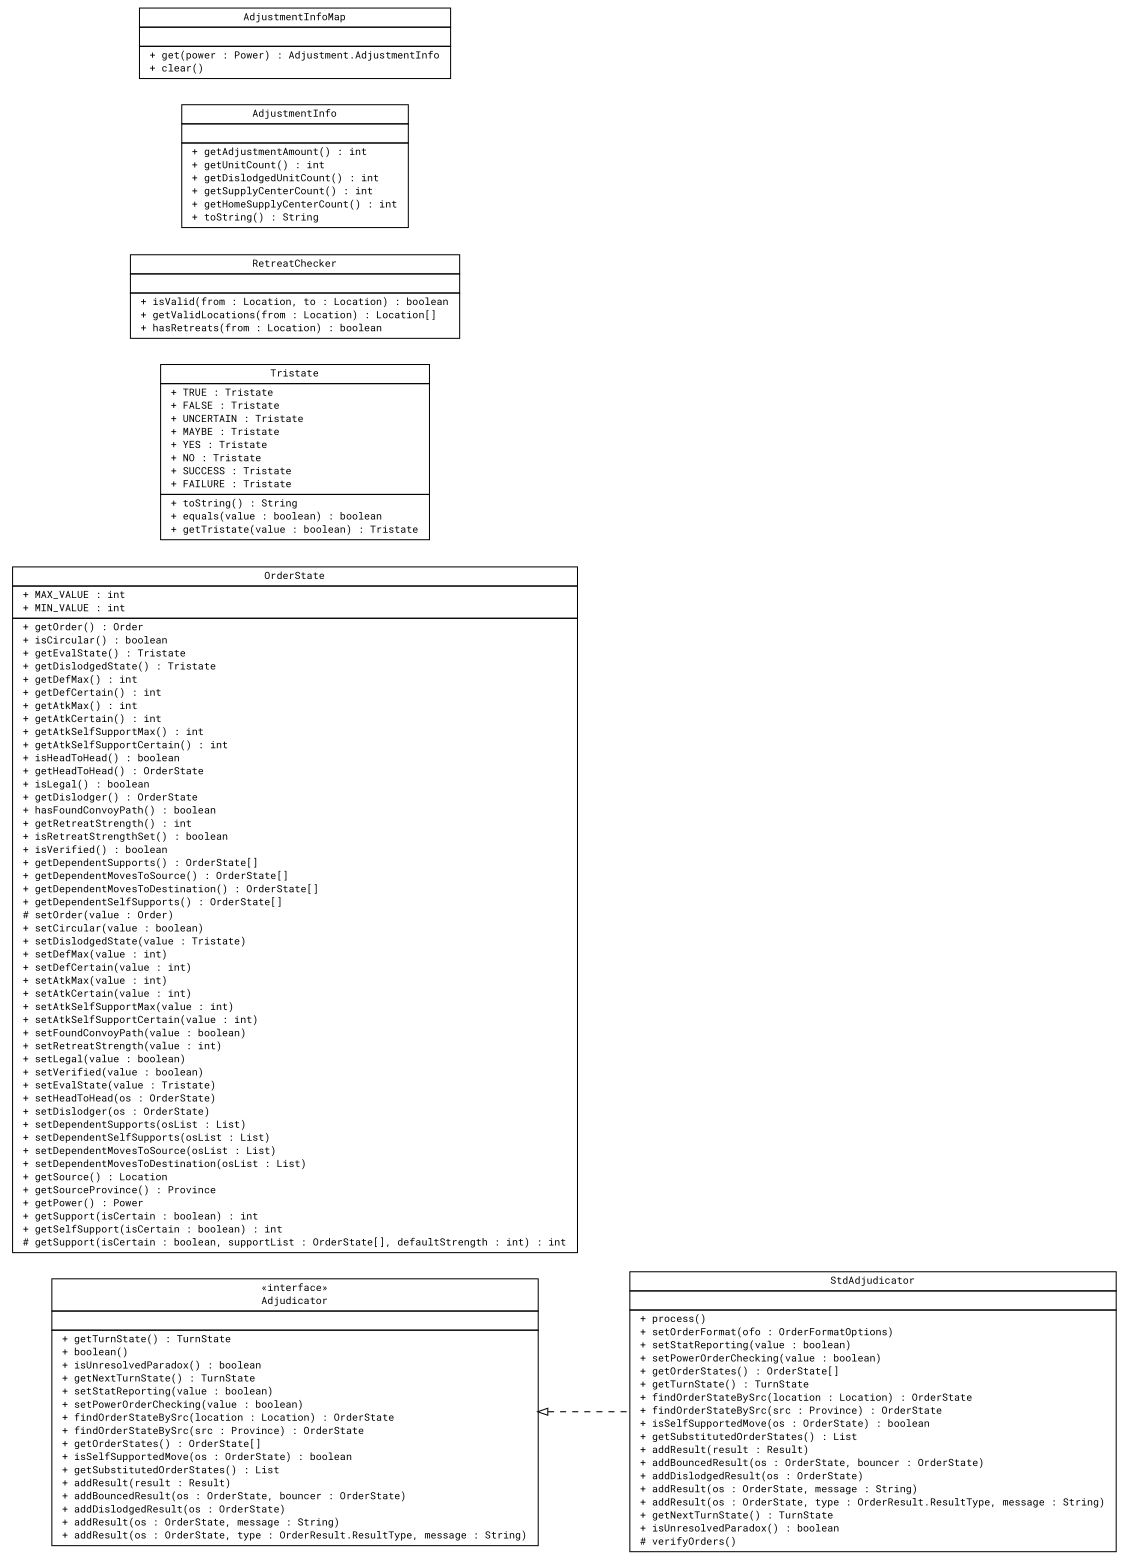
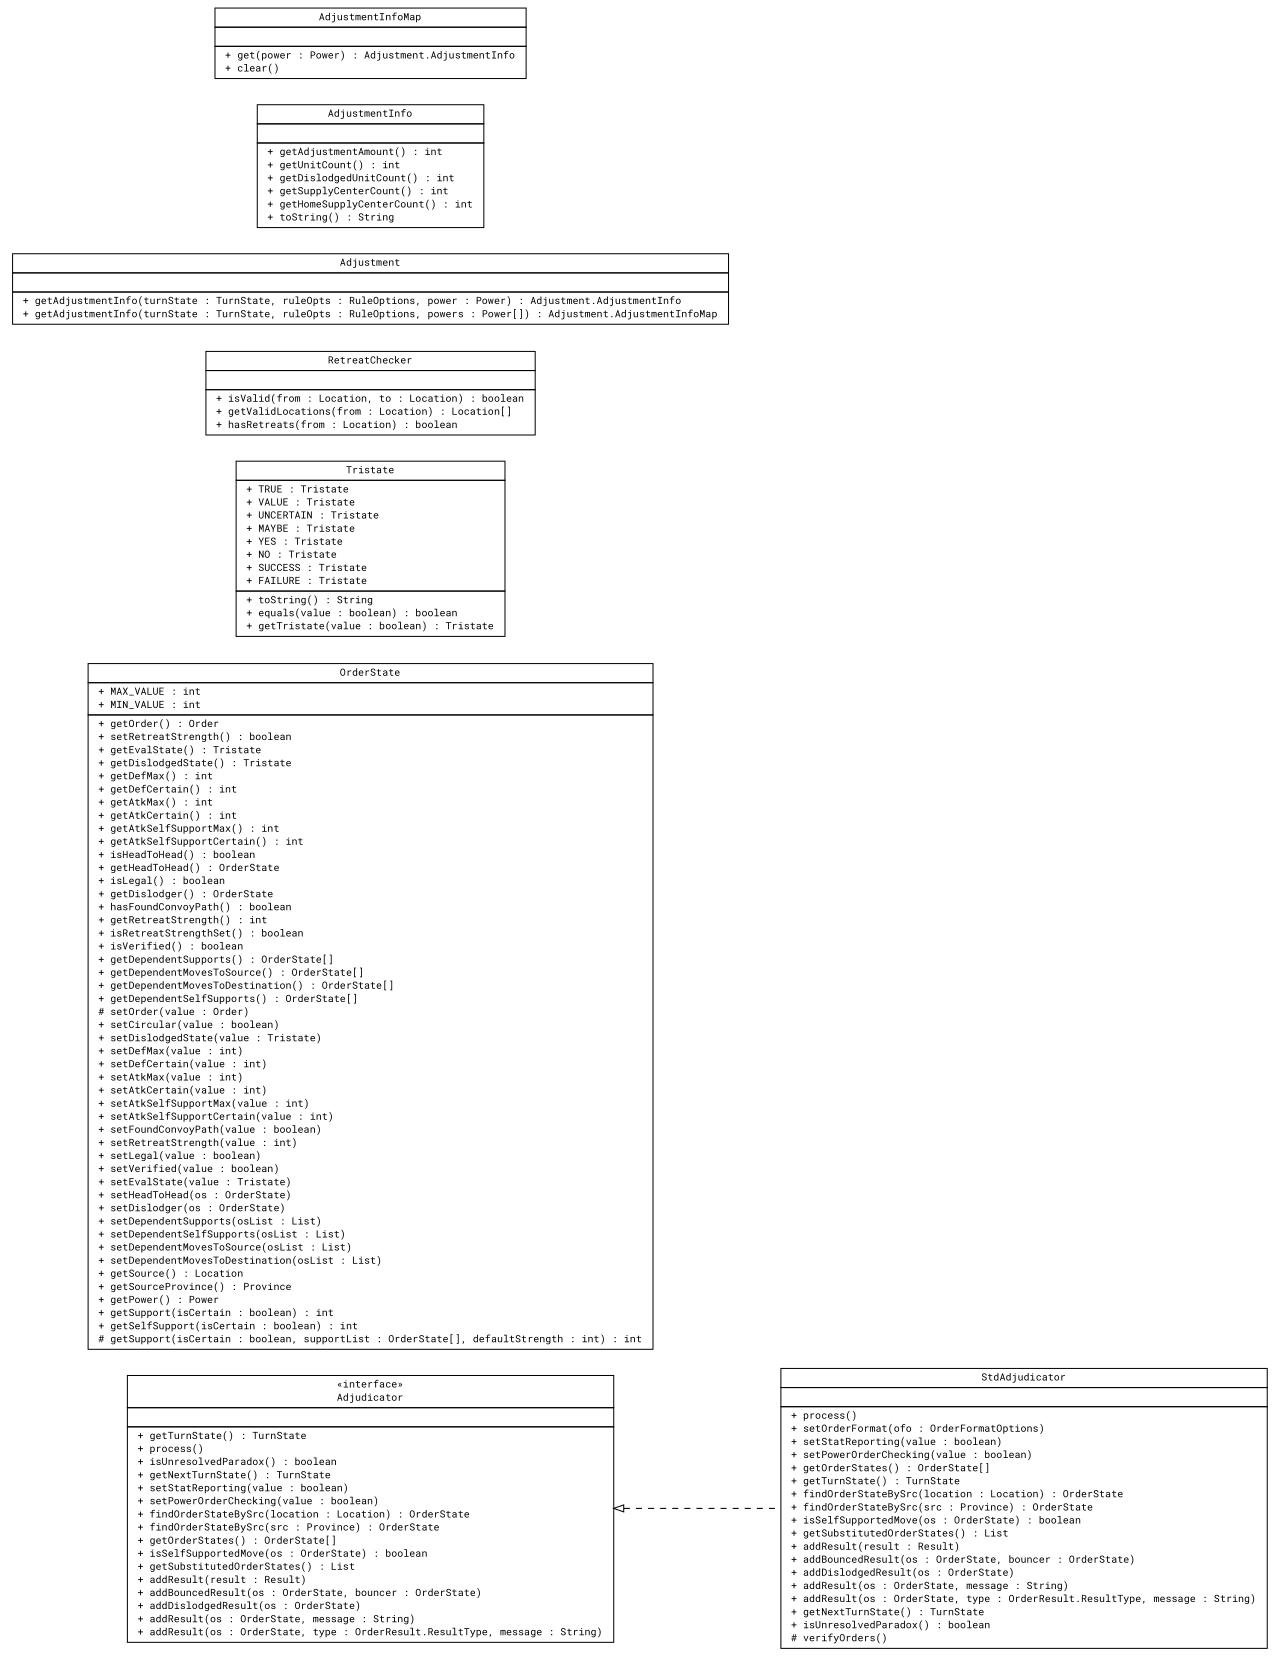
none -> (370, 289)
(226, 406) -> (301, 502)
(96, 640) -> (195, 737)
(96, 1352) -> (171, 1449)
